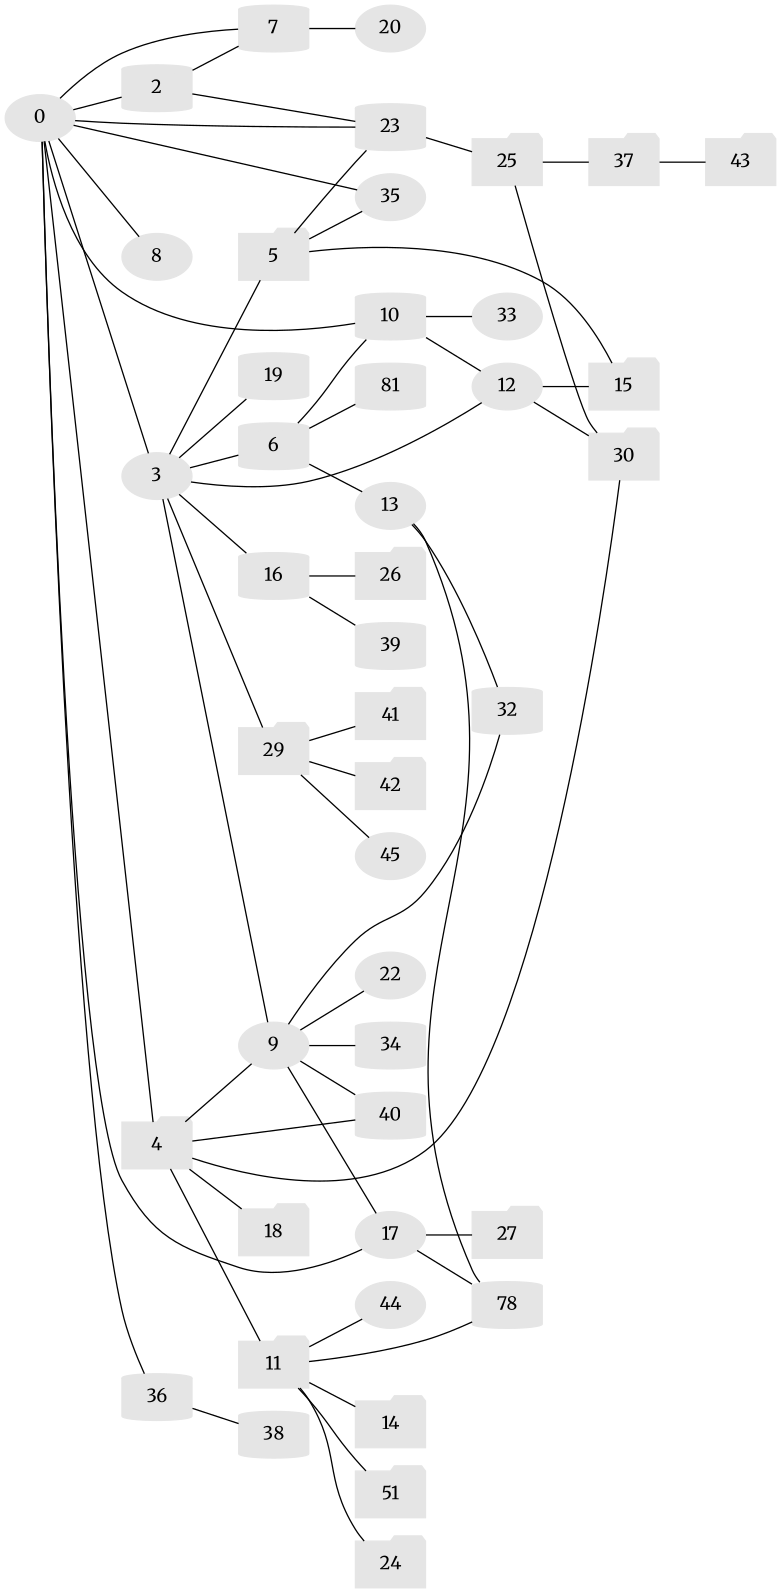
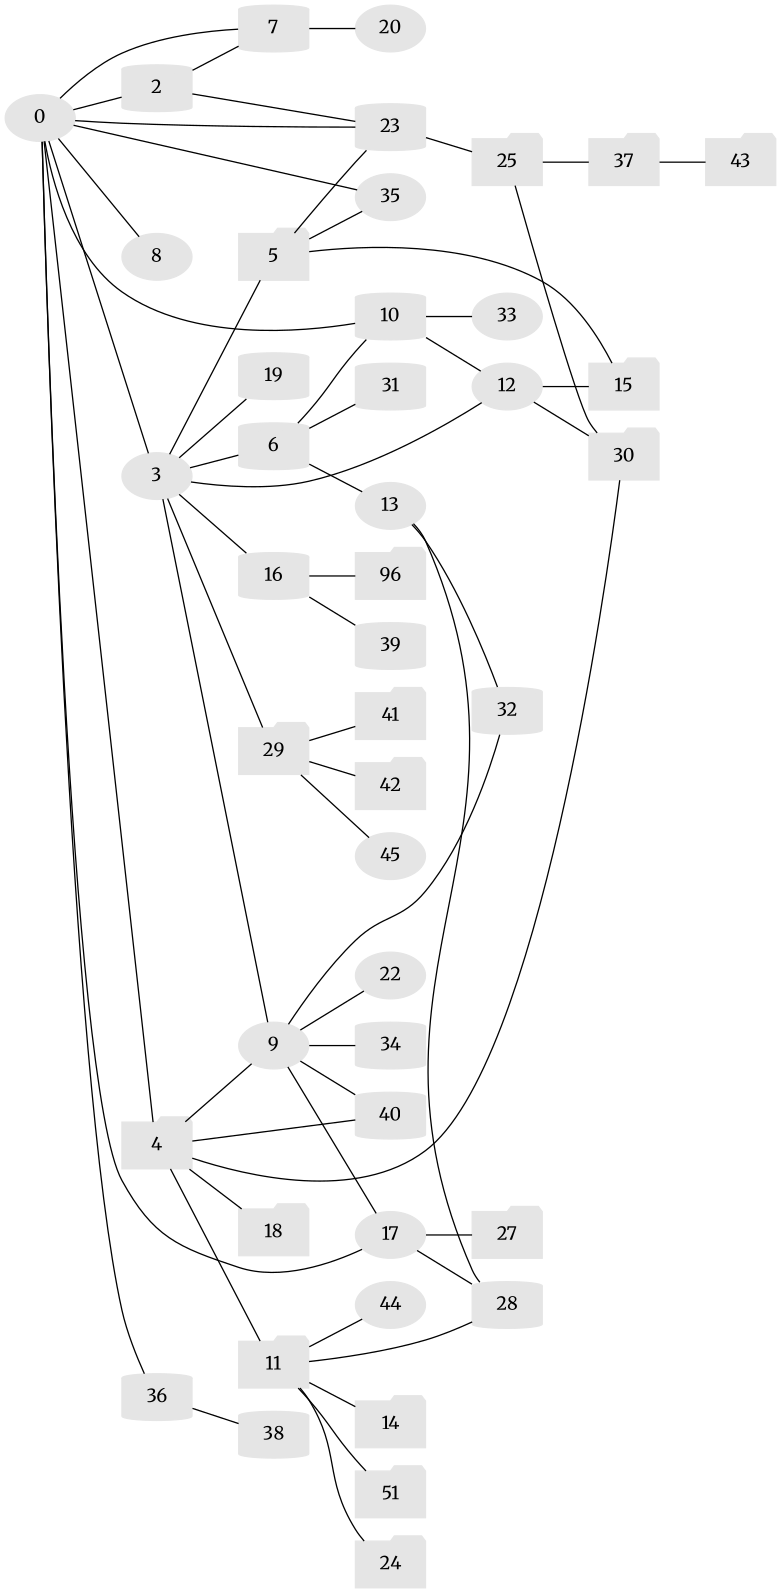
(390, 387) -> (390, 387)
(390, 576) -> (390, 576)
(507, 1305) -> (507, 1305)
